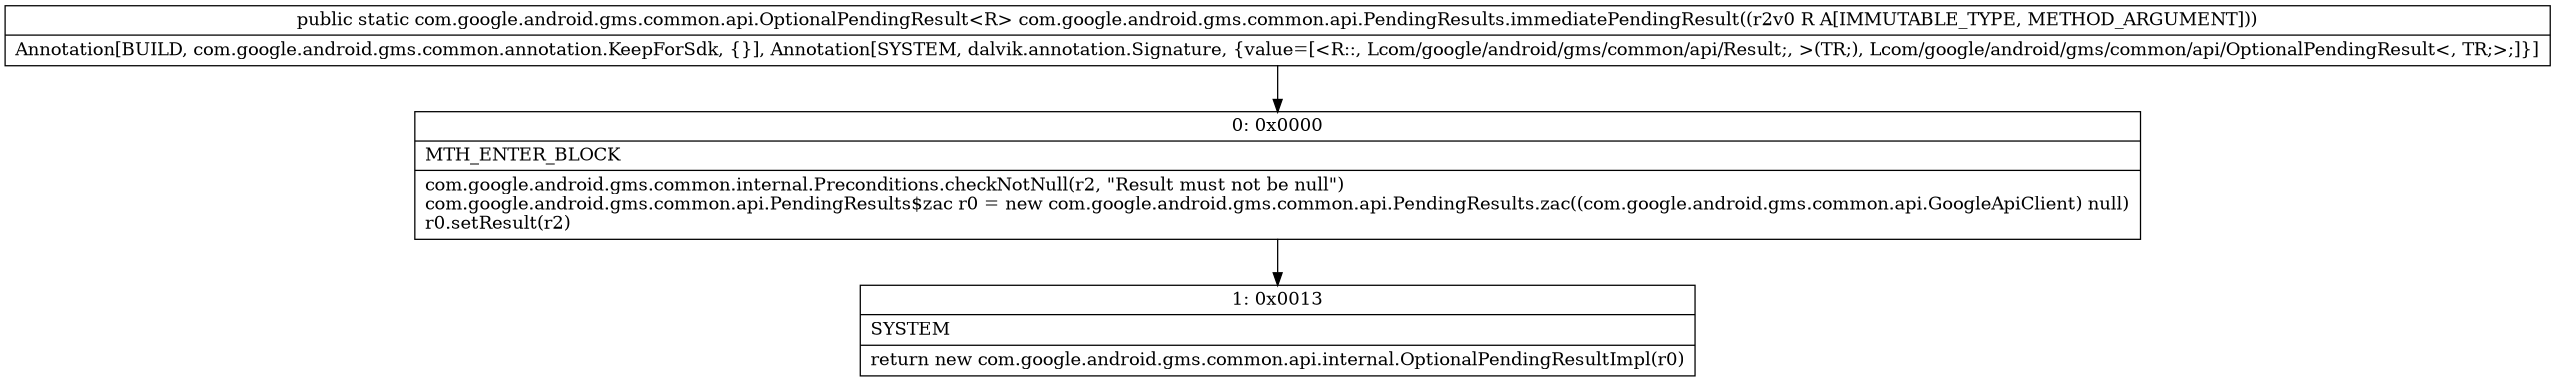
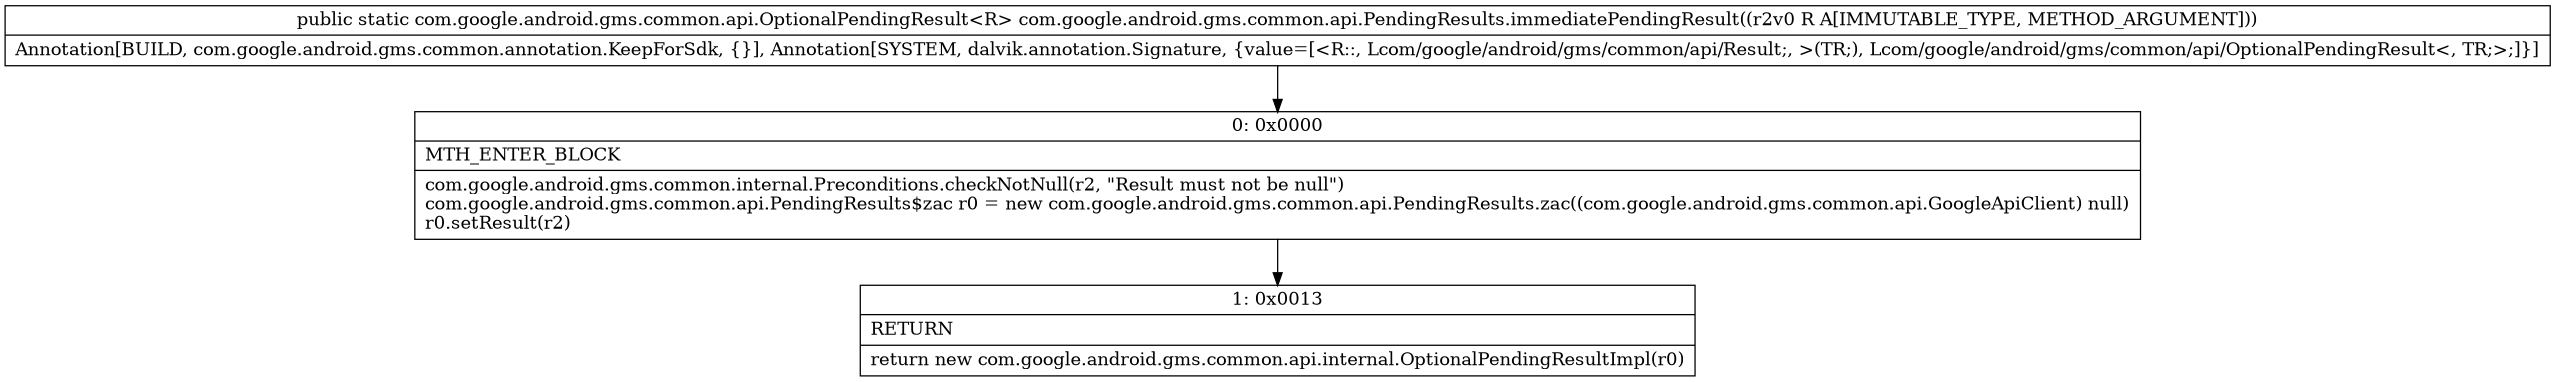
(911, 329) -> (912, 329)
